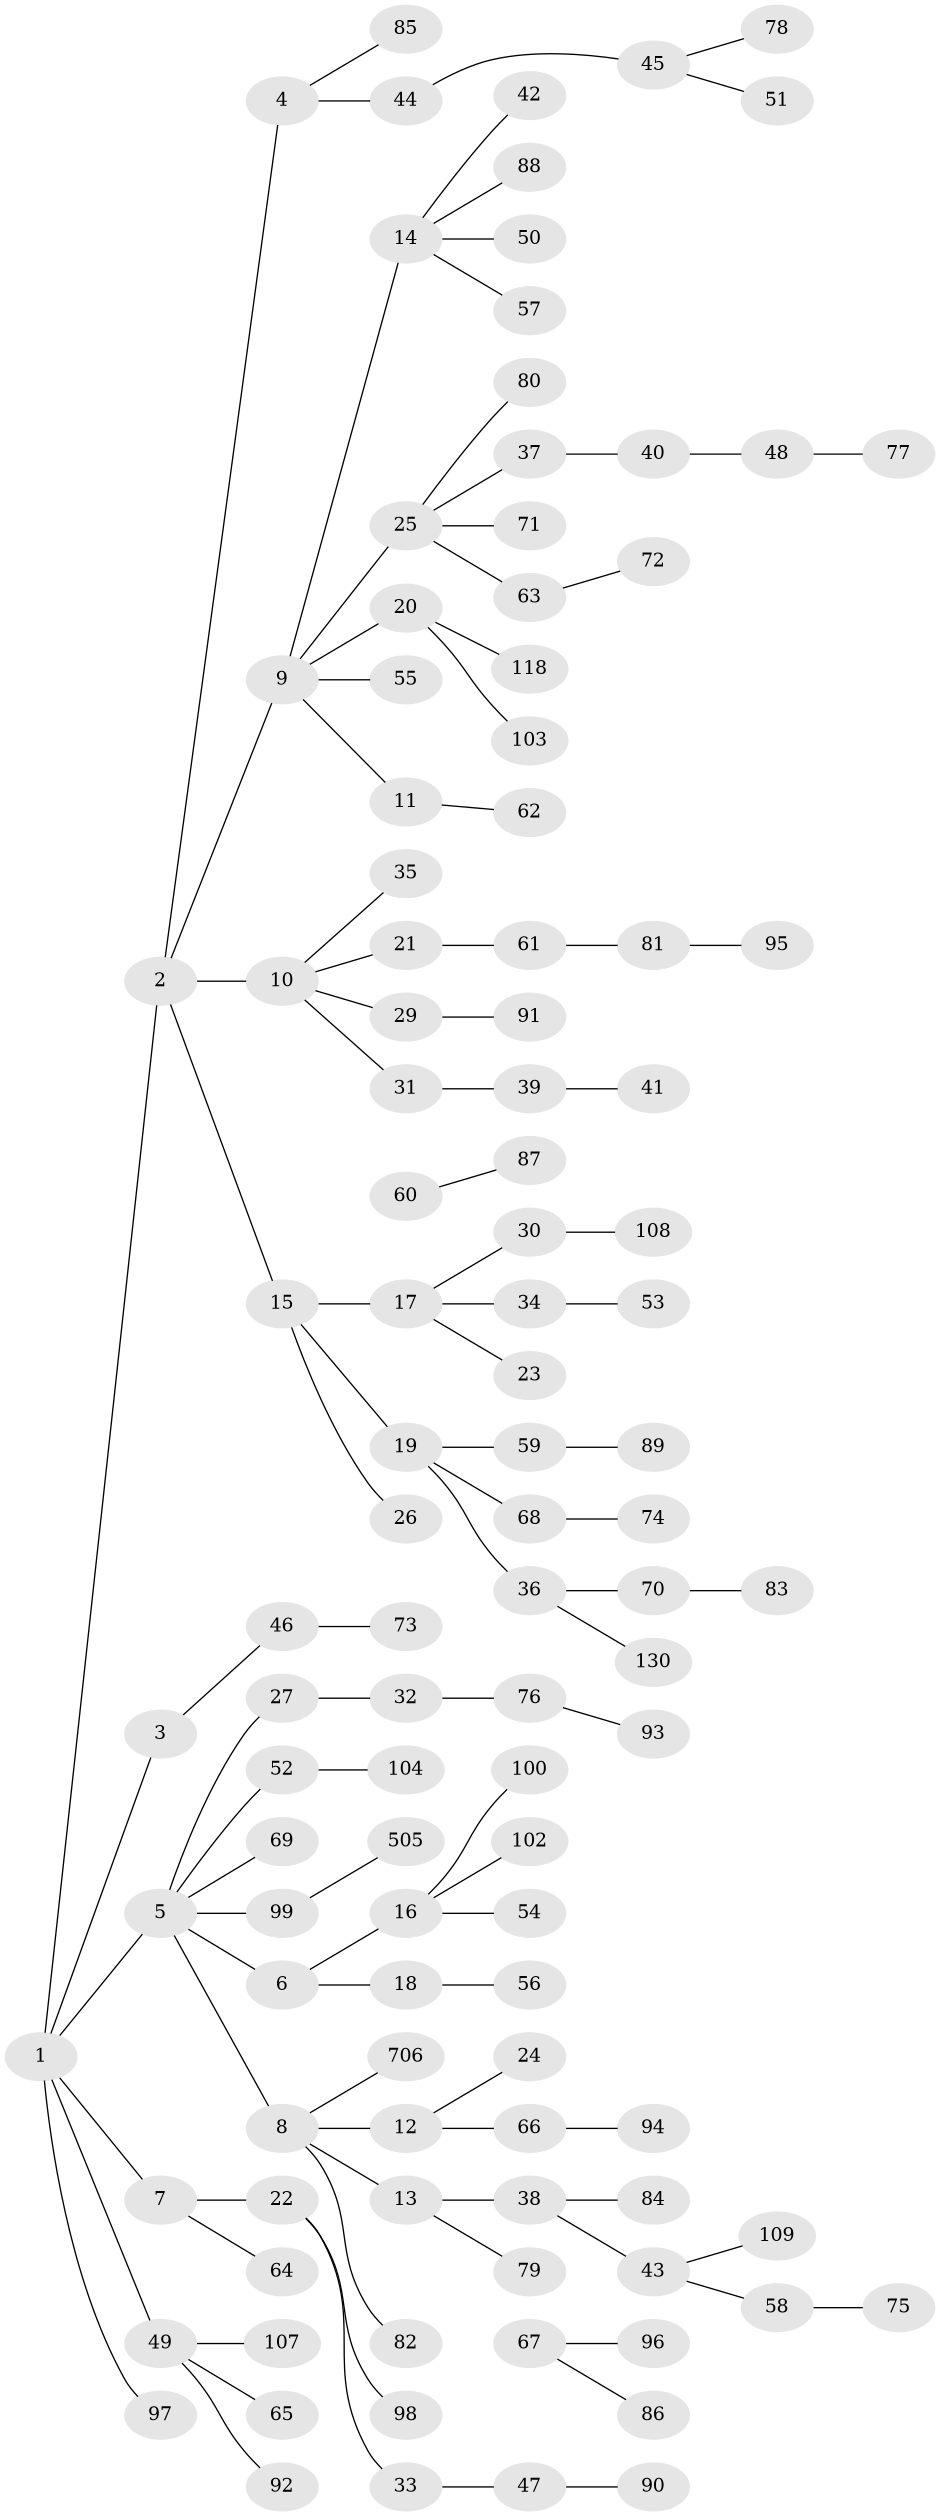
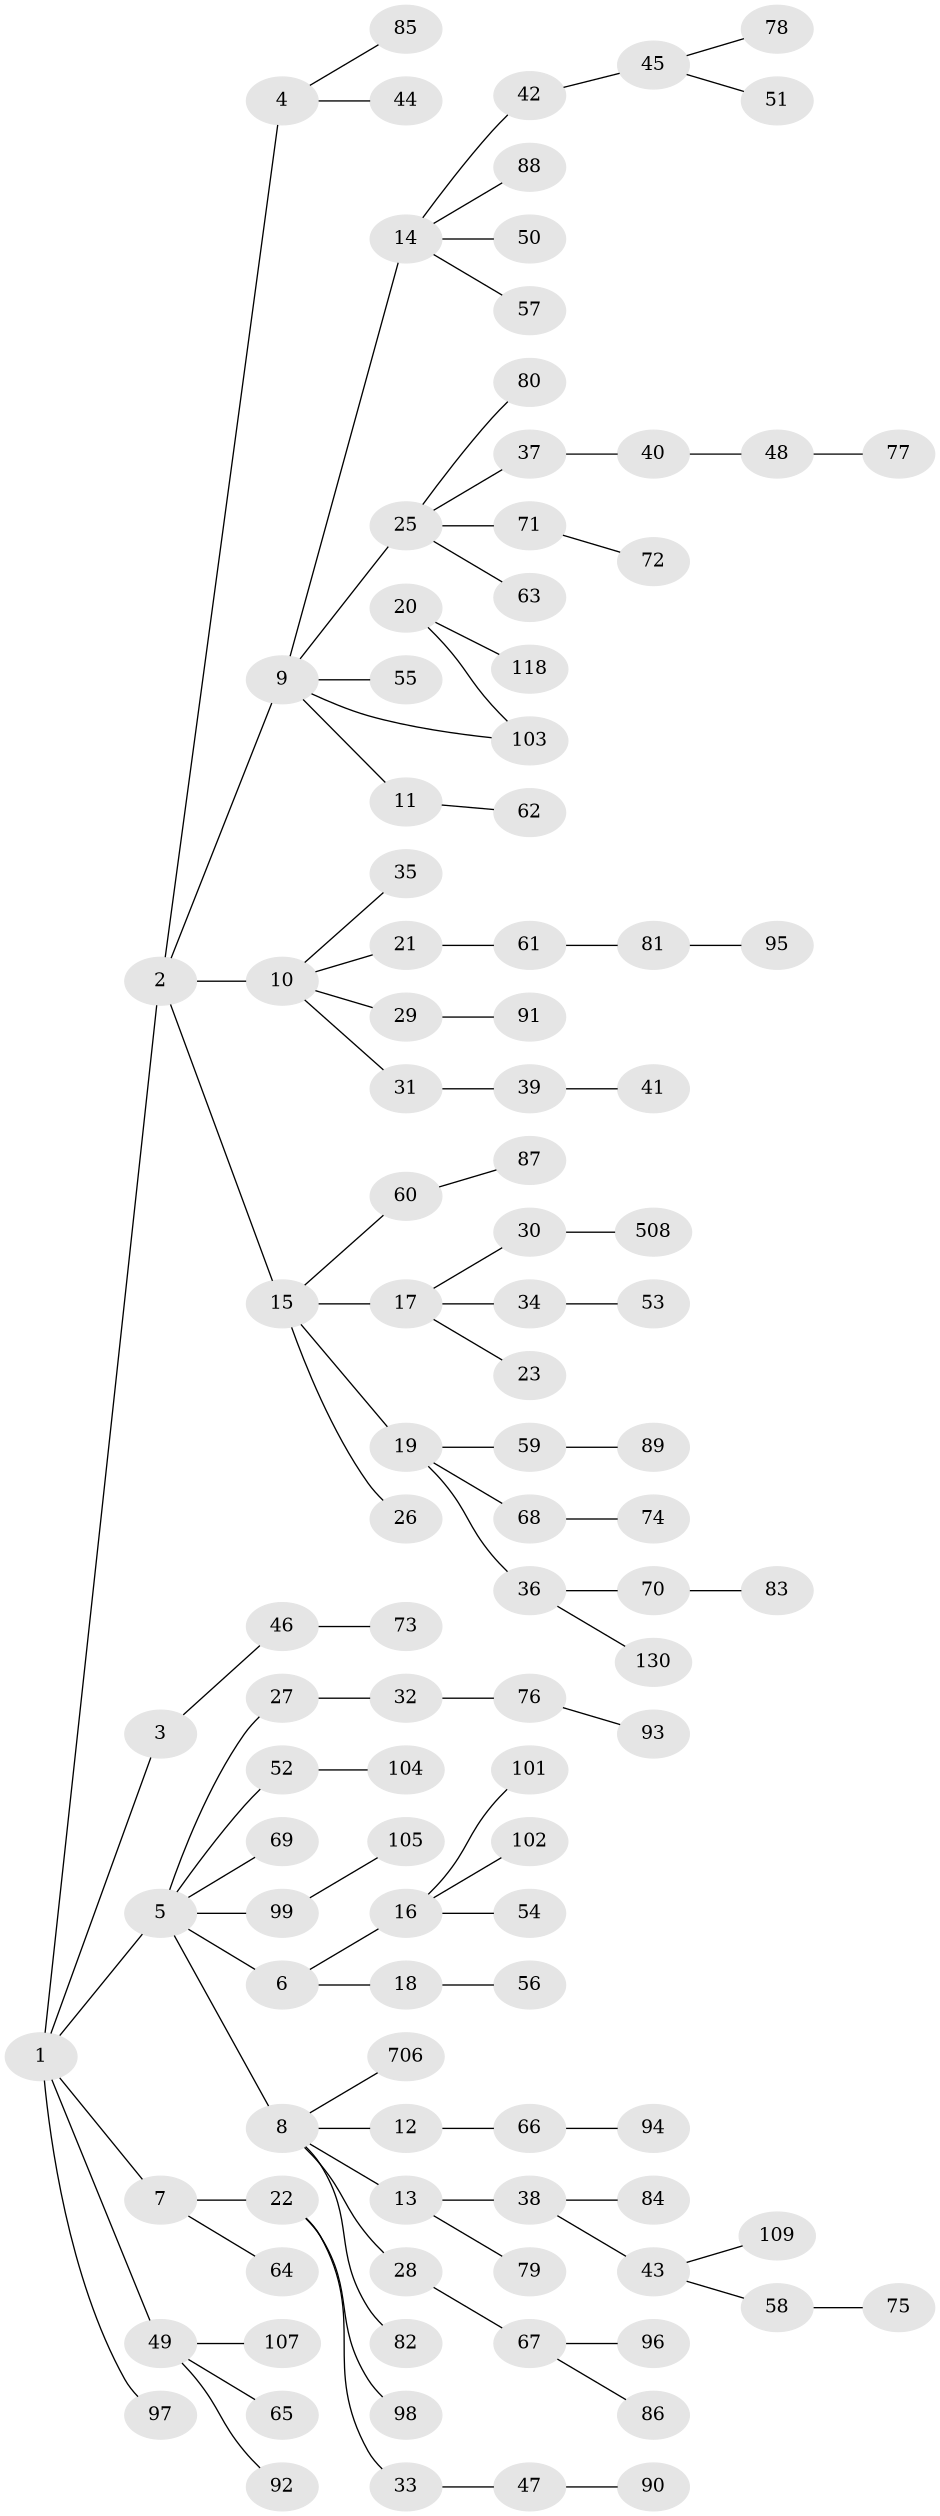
(523, 55) -> (592, 80)
(592, 580) -> (592, 544)
(344, 644) -> (400, 723)
(654, 1232) -> (654, 1232)
none -> (344, 1250)
(530, 1770) -> (530, 1770)
(406, 1842) -> (406, 1842)
(530, 2057) -> none
none -> (406, 2272)
